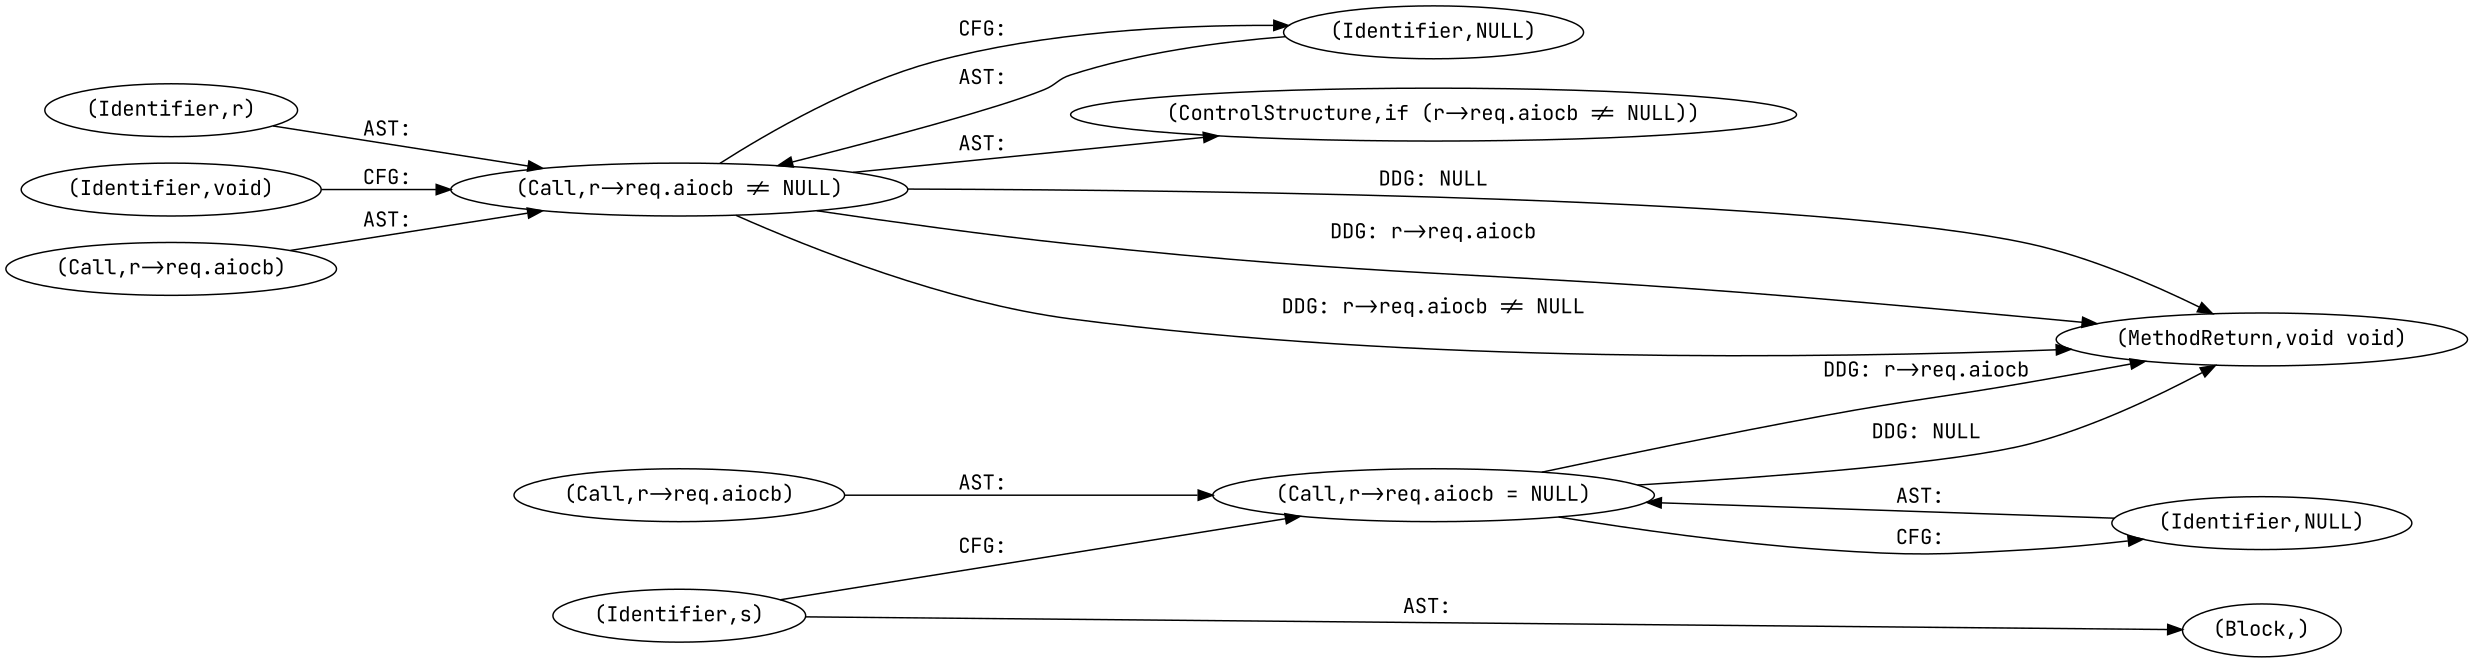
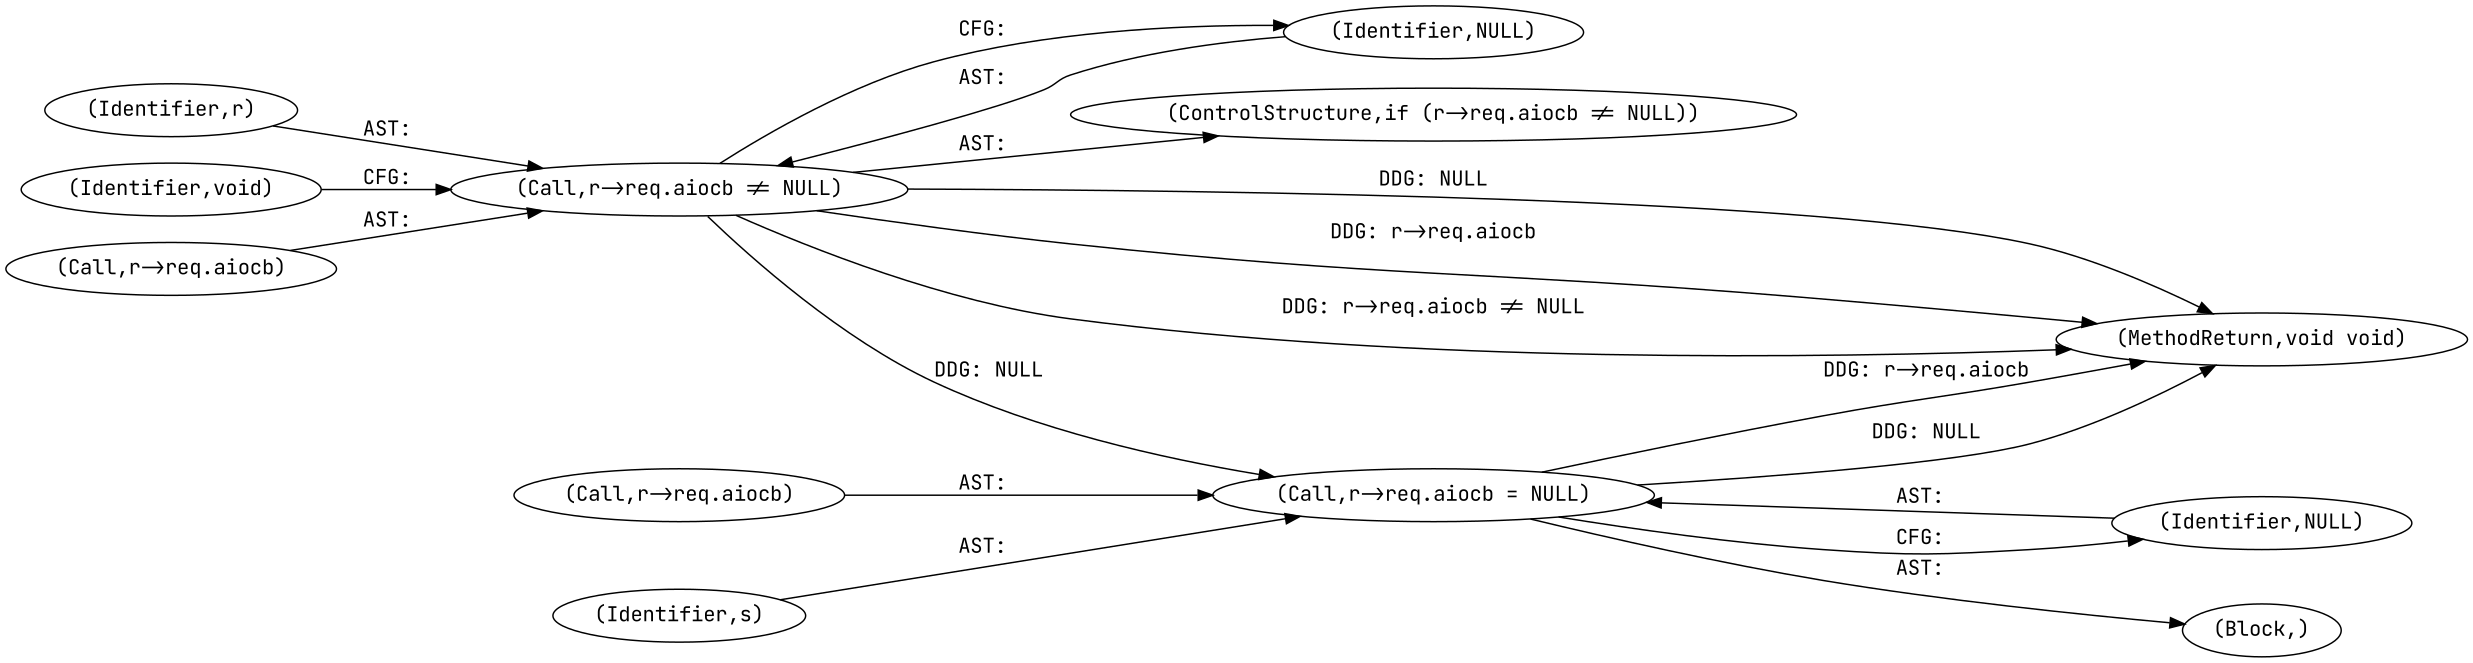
none -> (960, 393)
(989, 547) -> (989, 547)
(1486, 623) -> (1848, 584)
